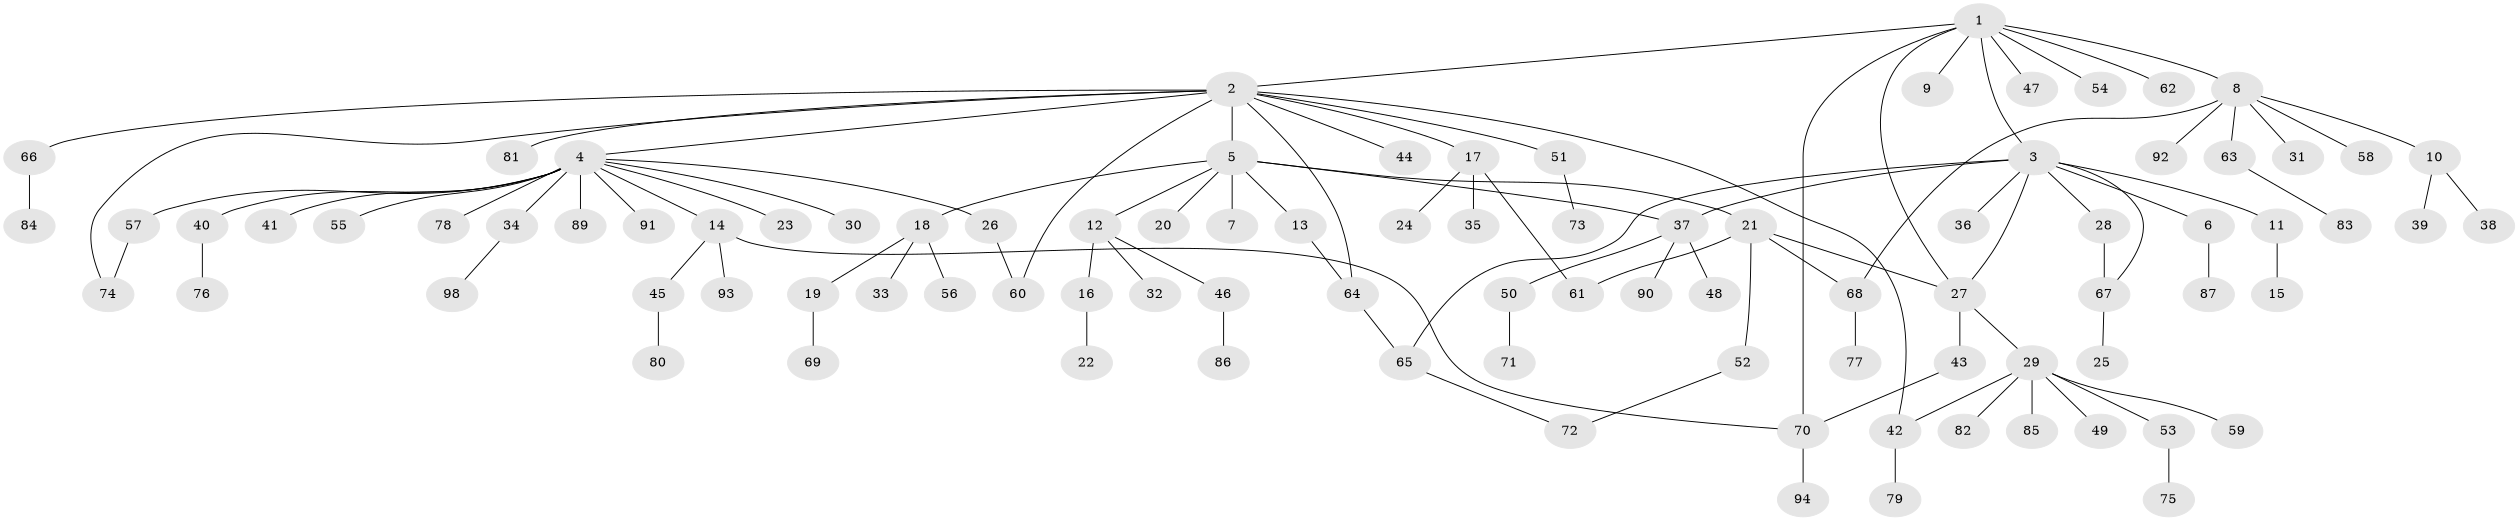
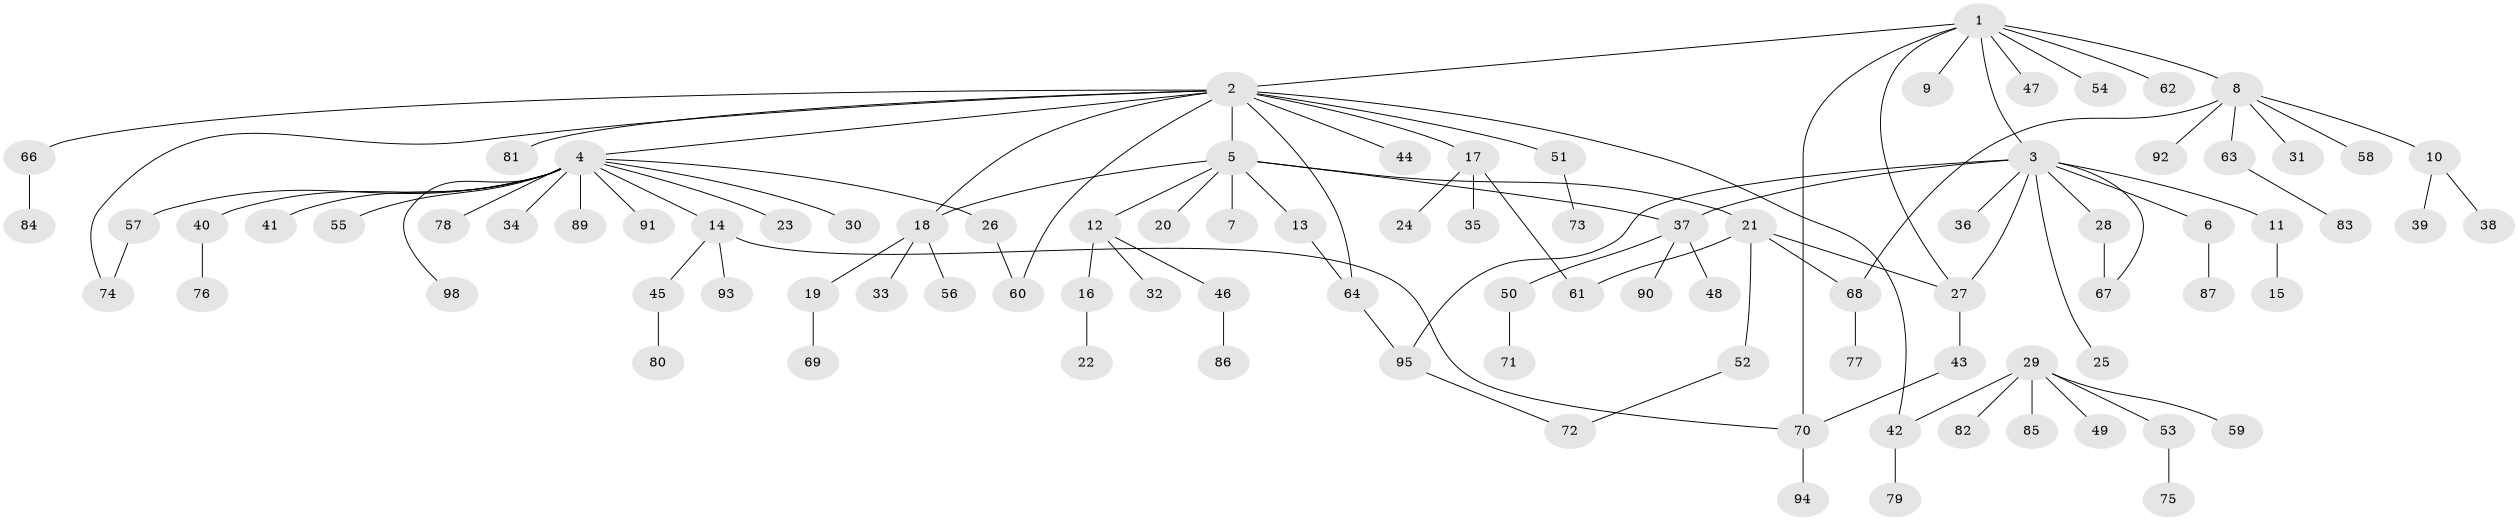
none -> (1060, 128)
(482, 260) -> (440, 185)
(1996, 329) -> none
(2103, 329) -> (2054, 264)
(1405, 363) -> (1405, 363)
